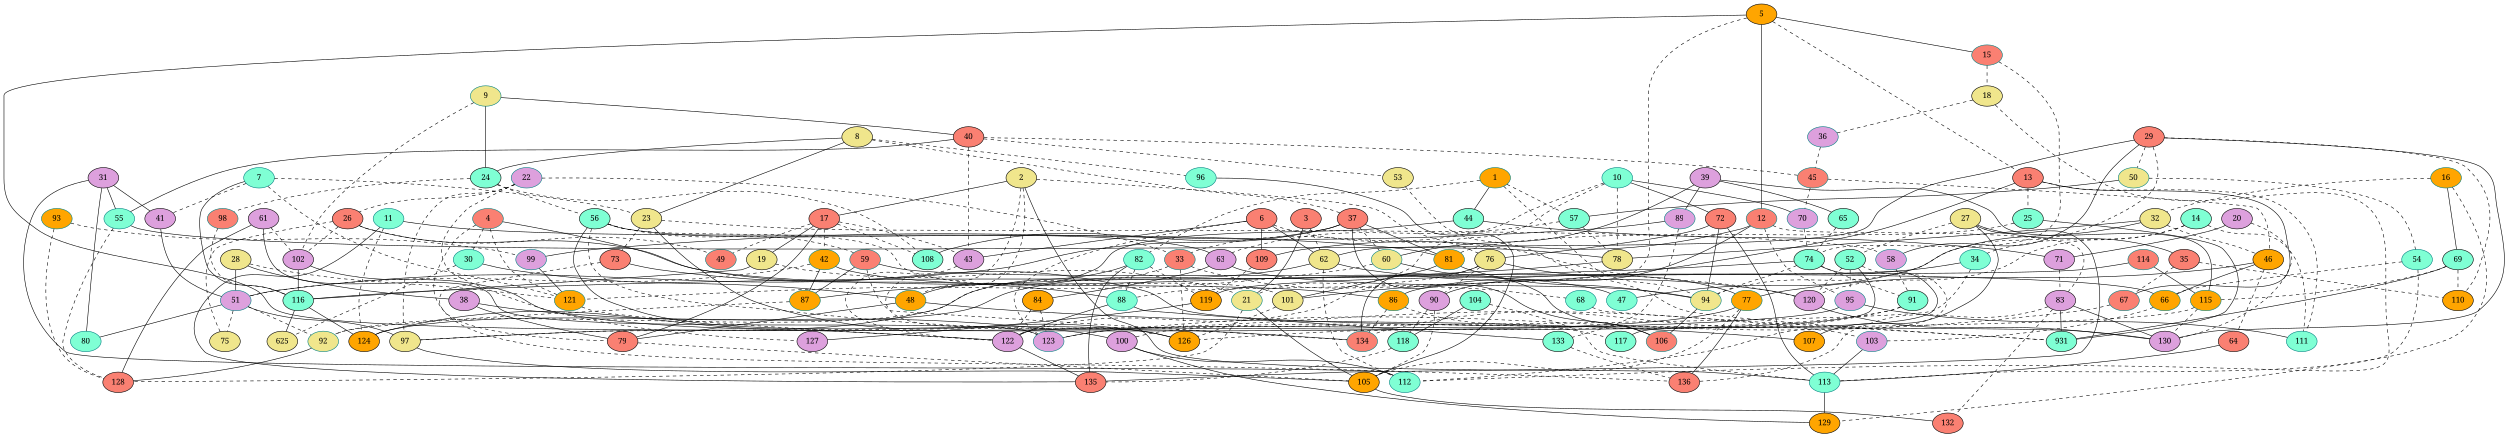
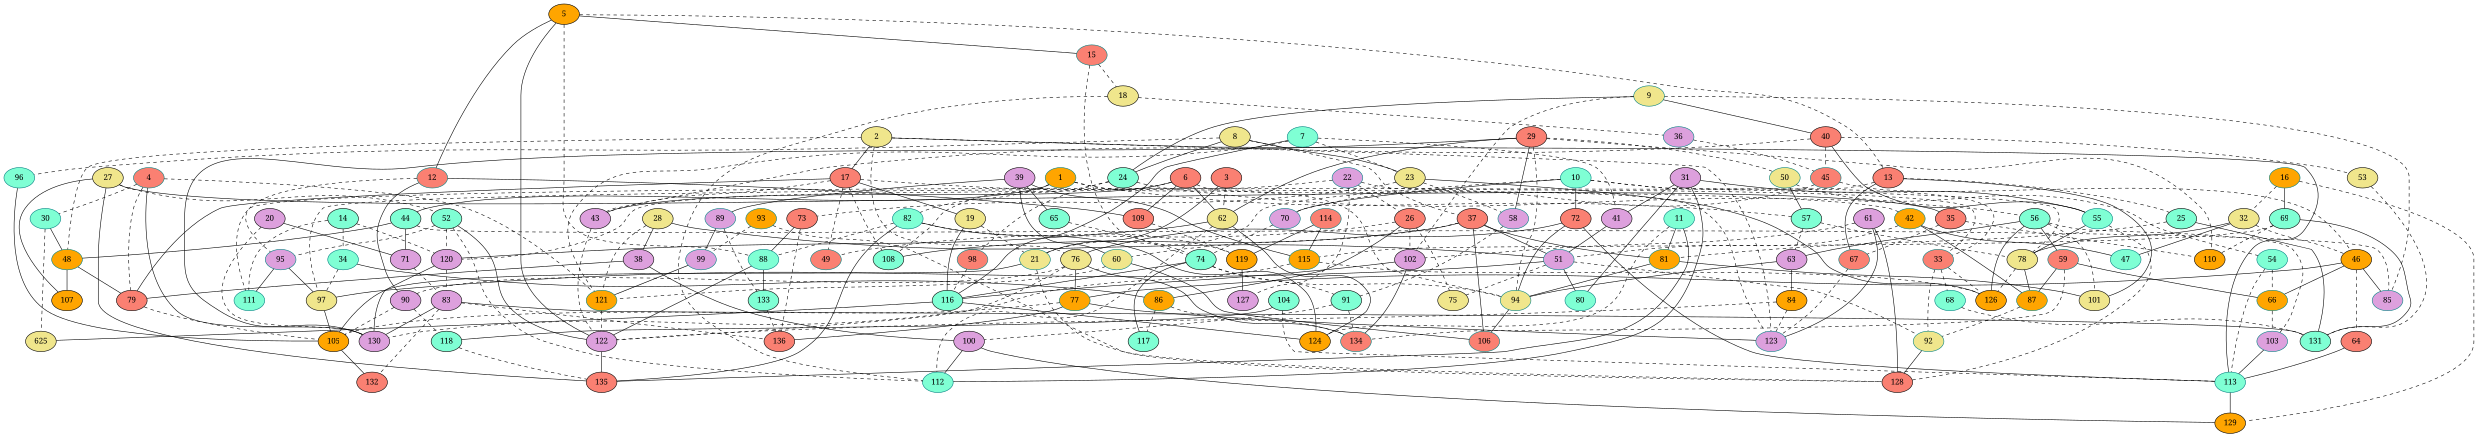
(1951, 234) -> (446, 280)
(731, 237) -> (2049, 239)
none -> (2388, 301)
(1237, 323) -> (2008, 278)
(2061, 341) -> (2315, 341)
